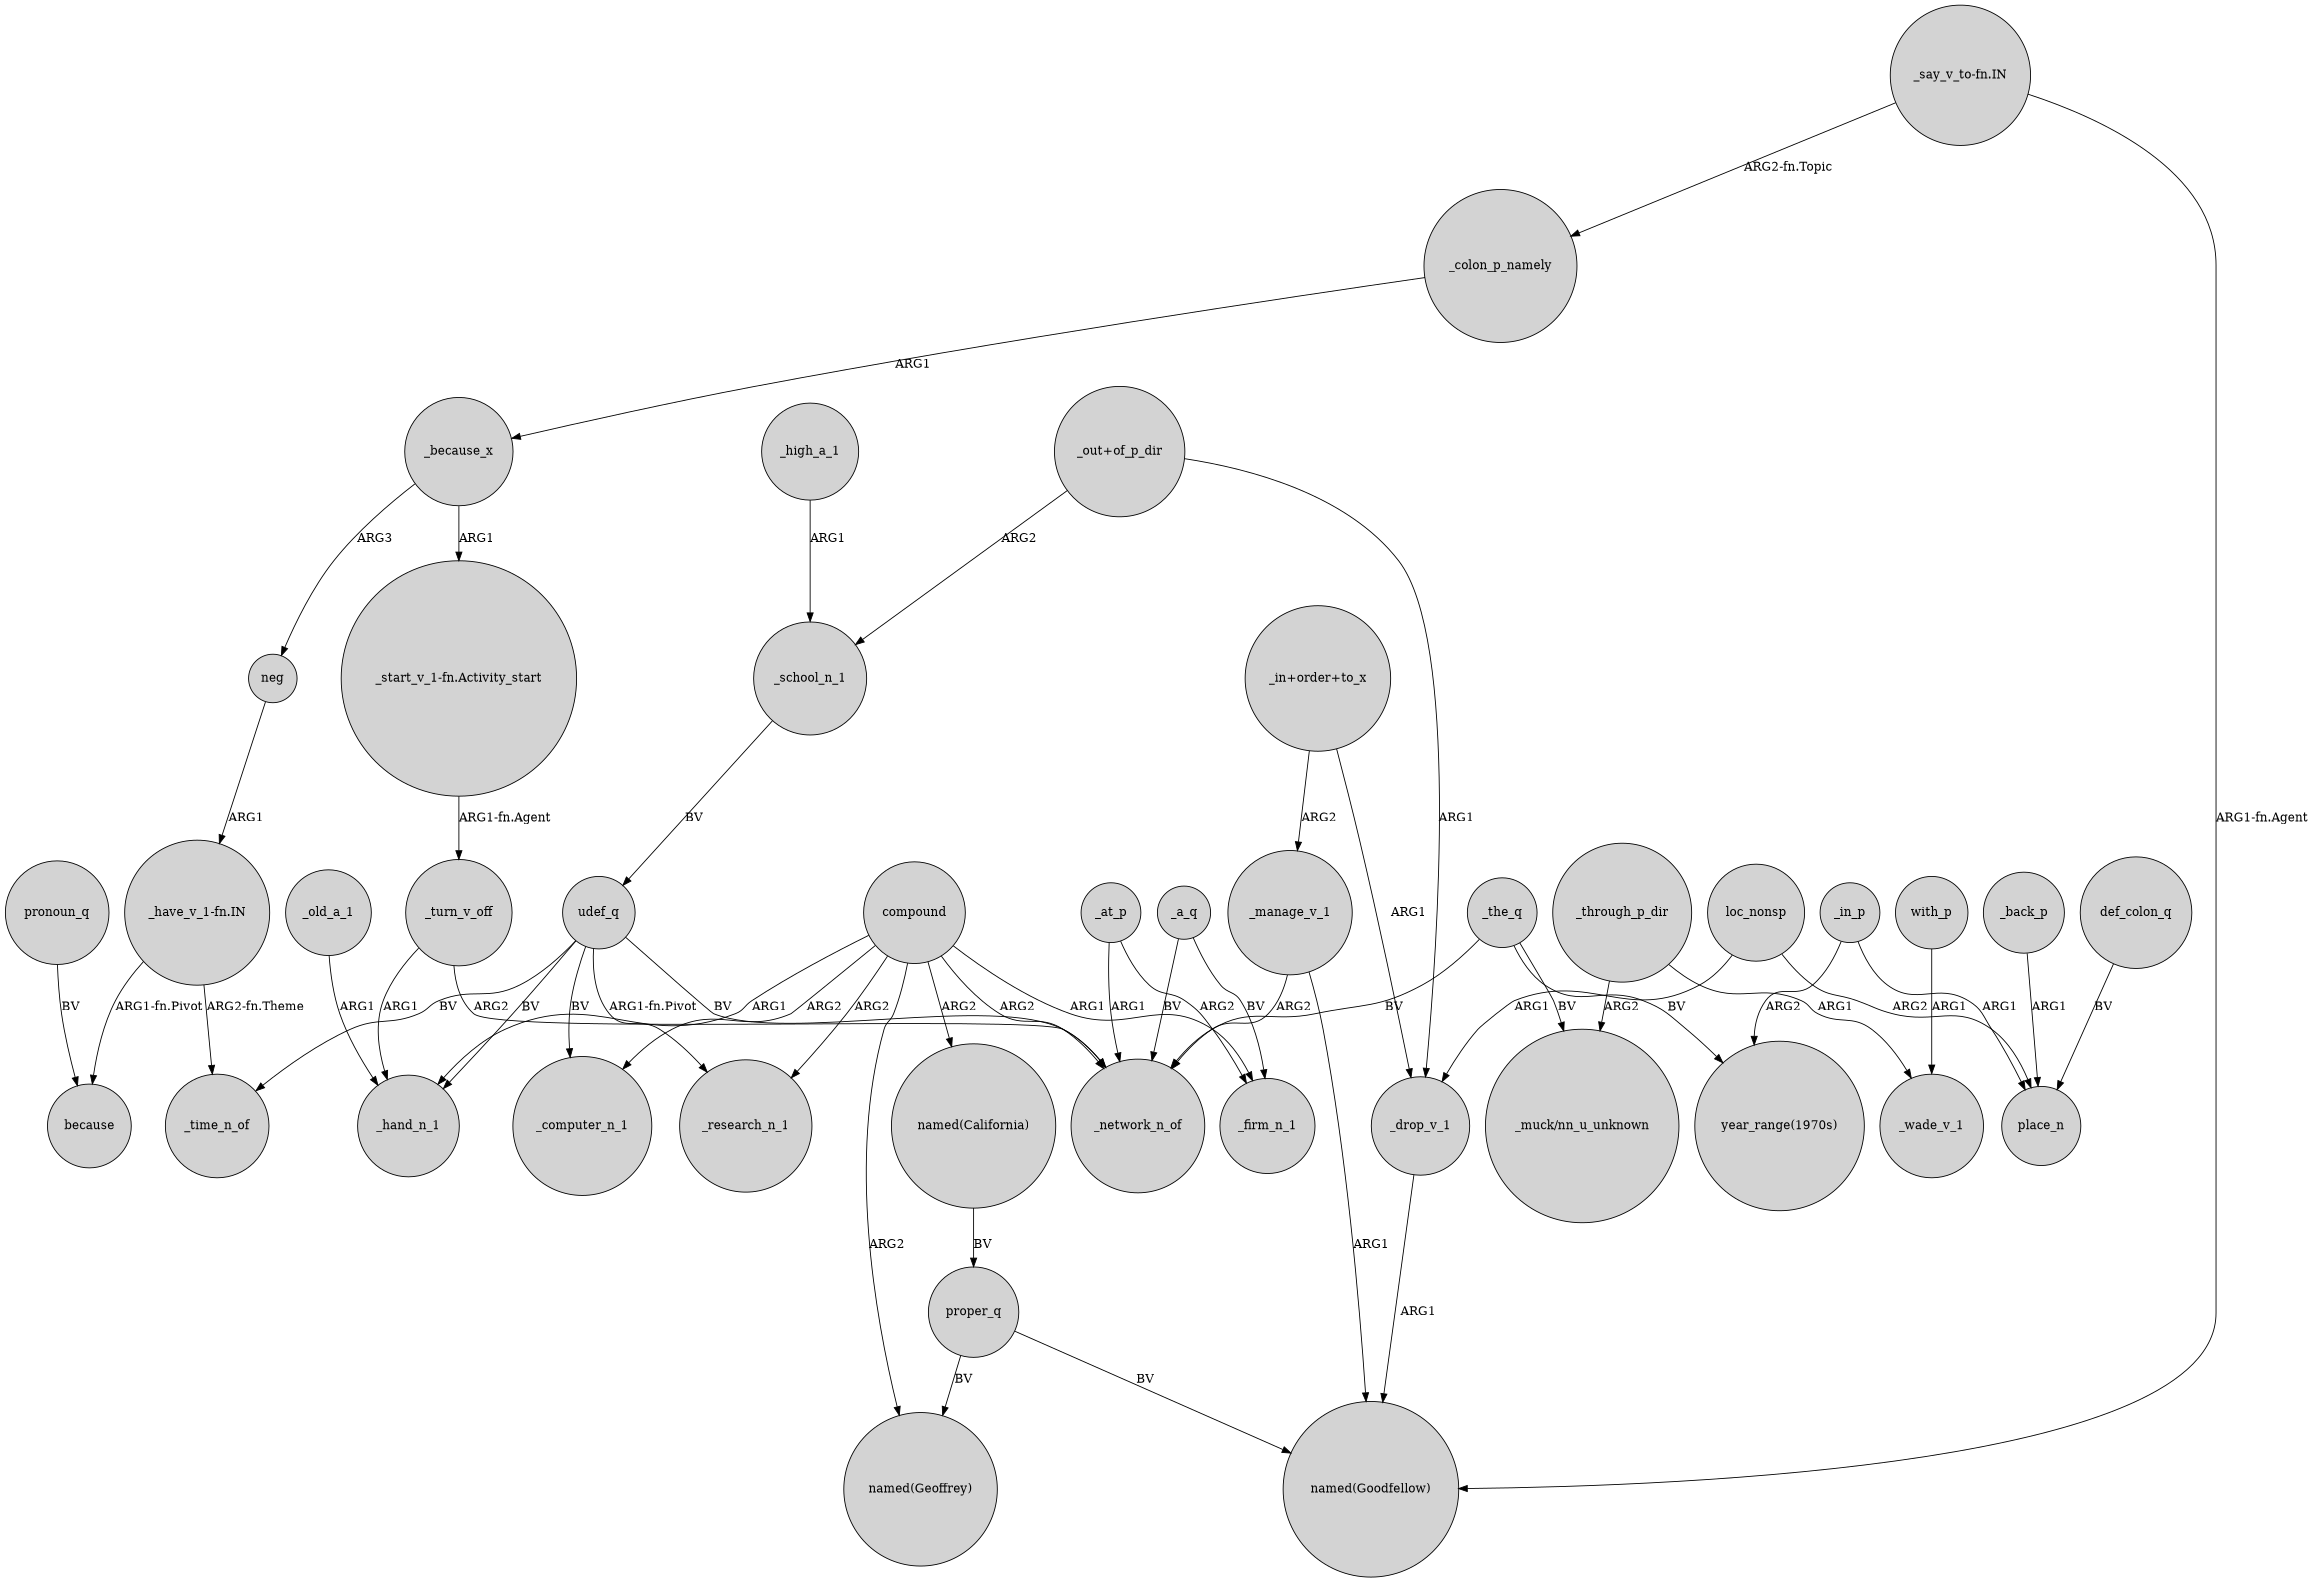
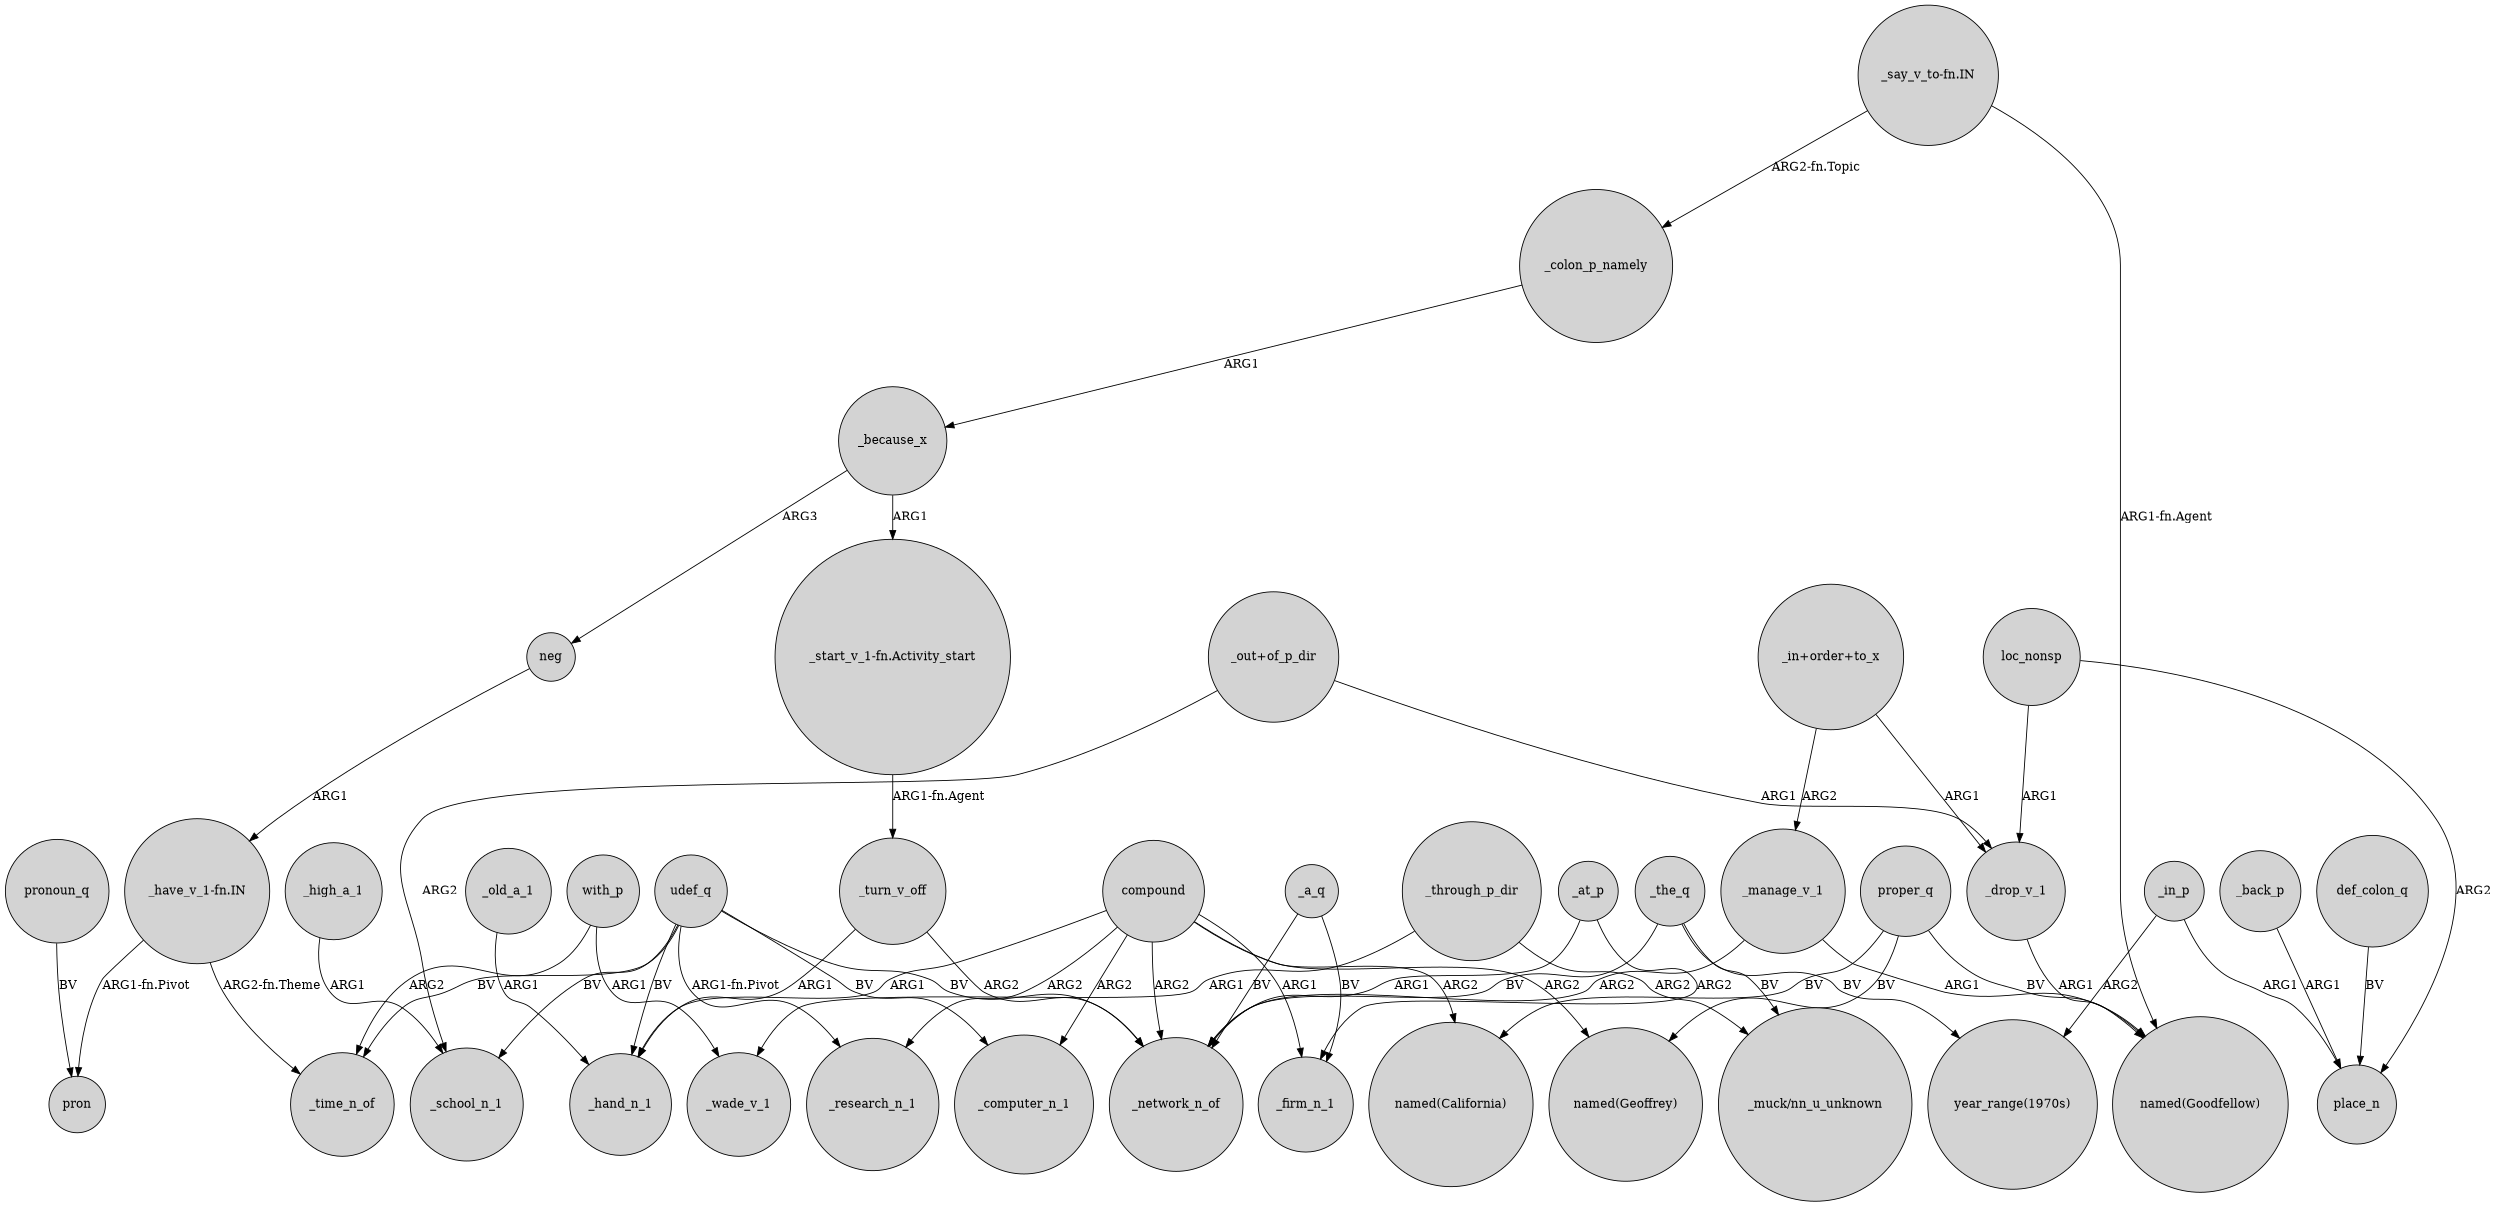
(701, 800) -> (578, 983)
none -> (467, 967)
(89, 1126) -> (77, 1105)
(974, 1233) -> (1701, 998)
